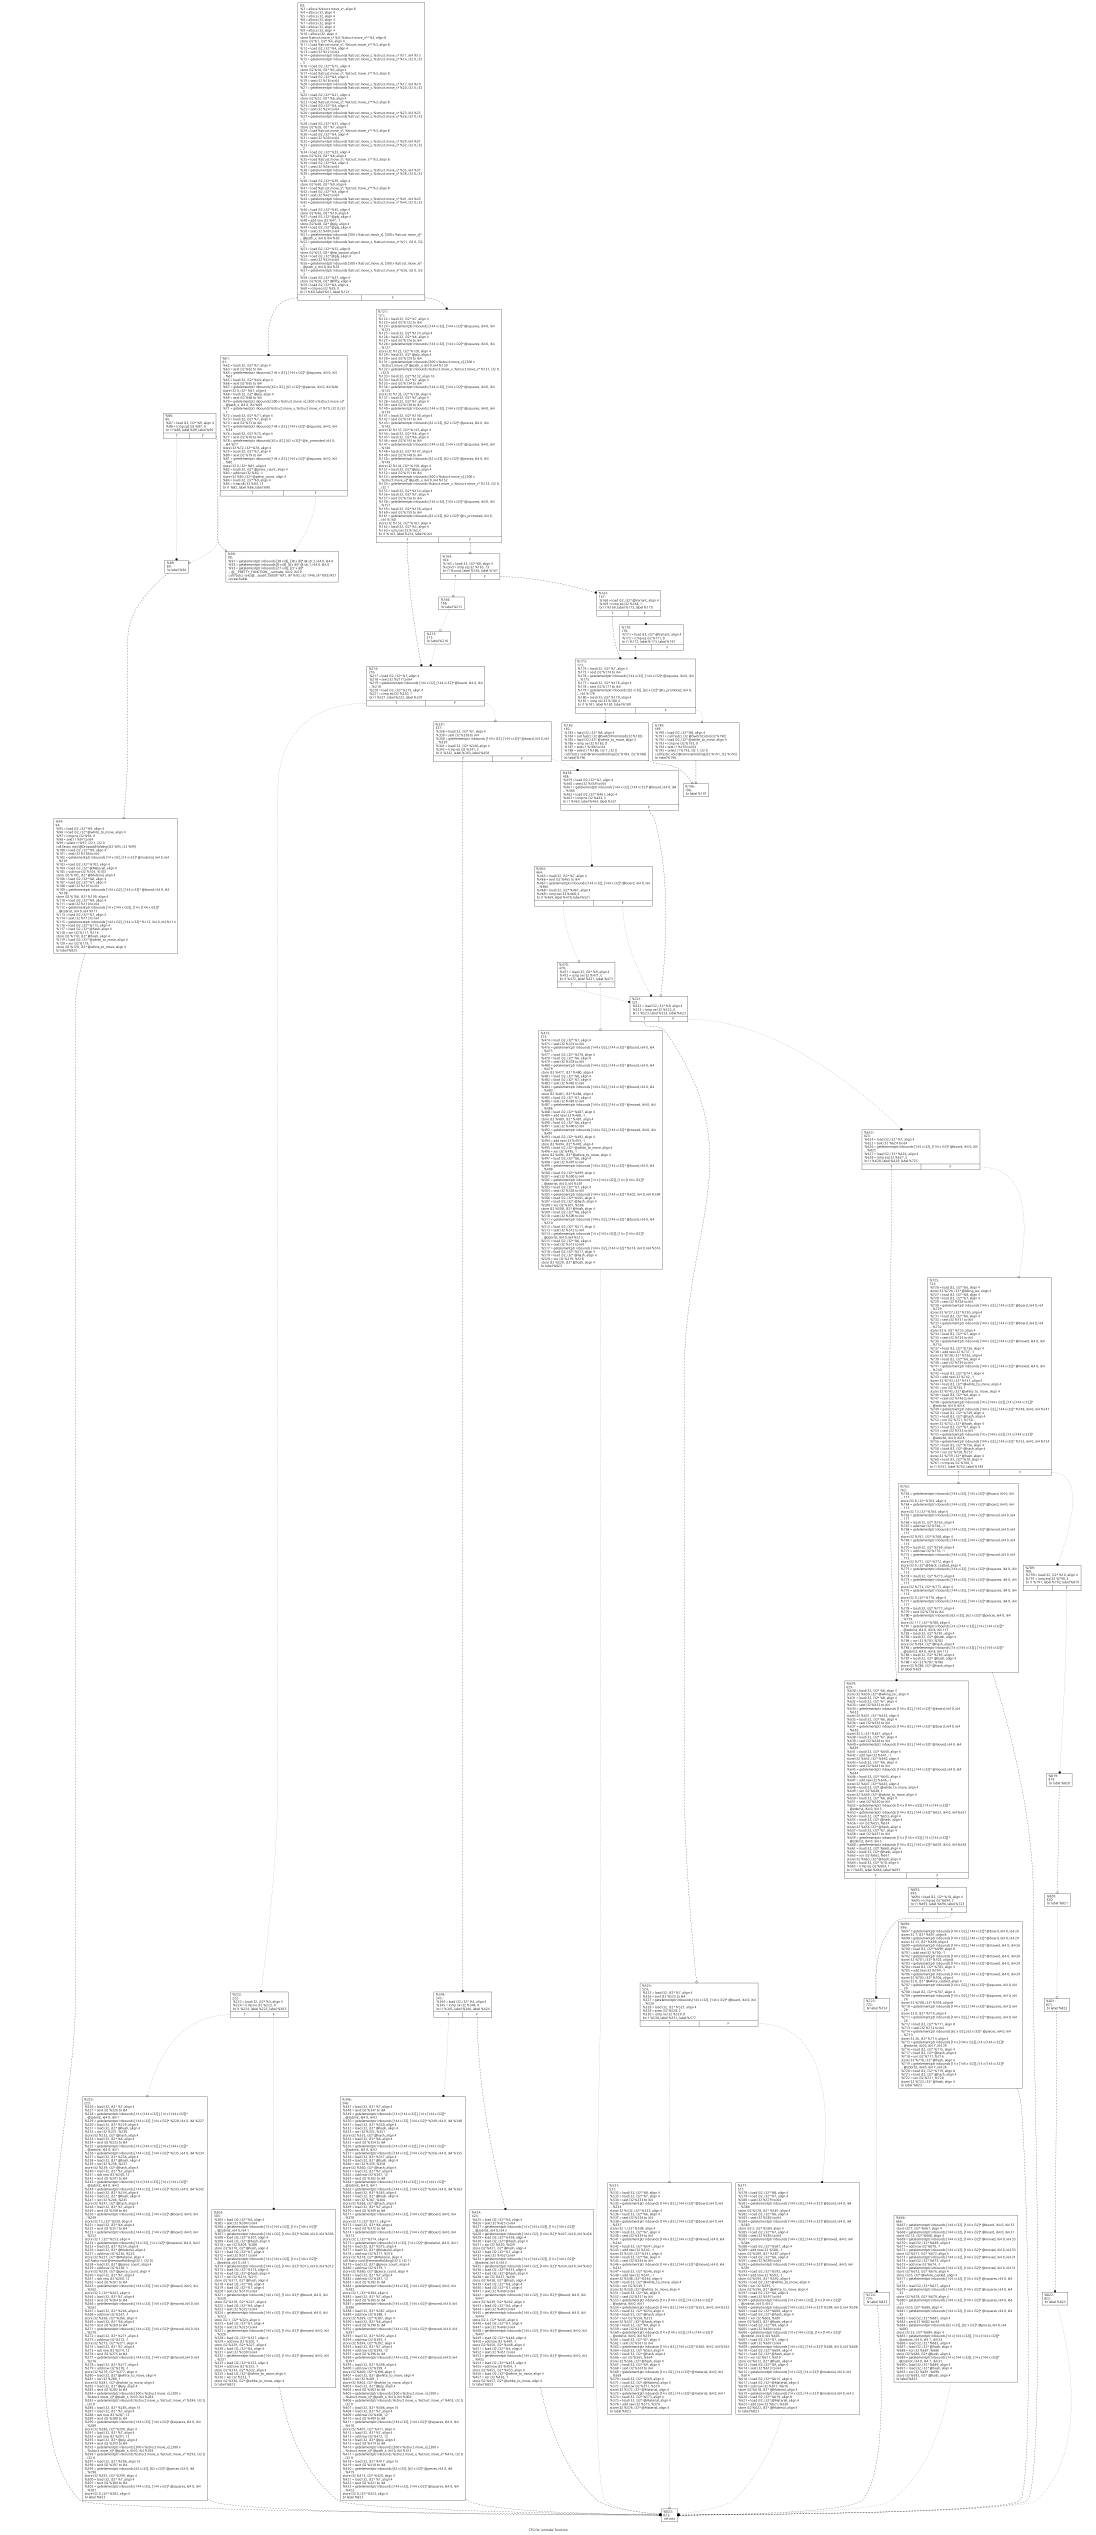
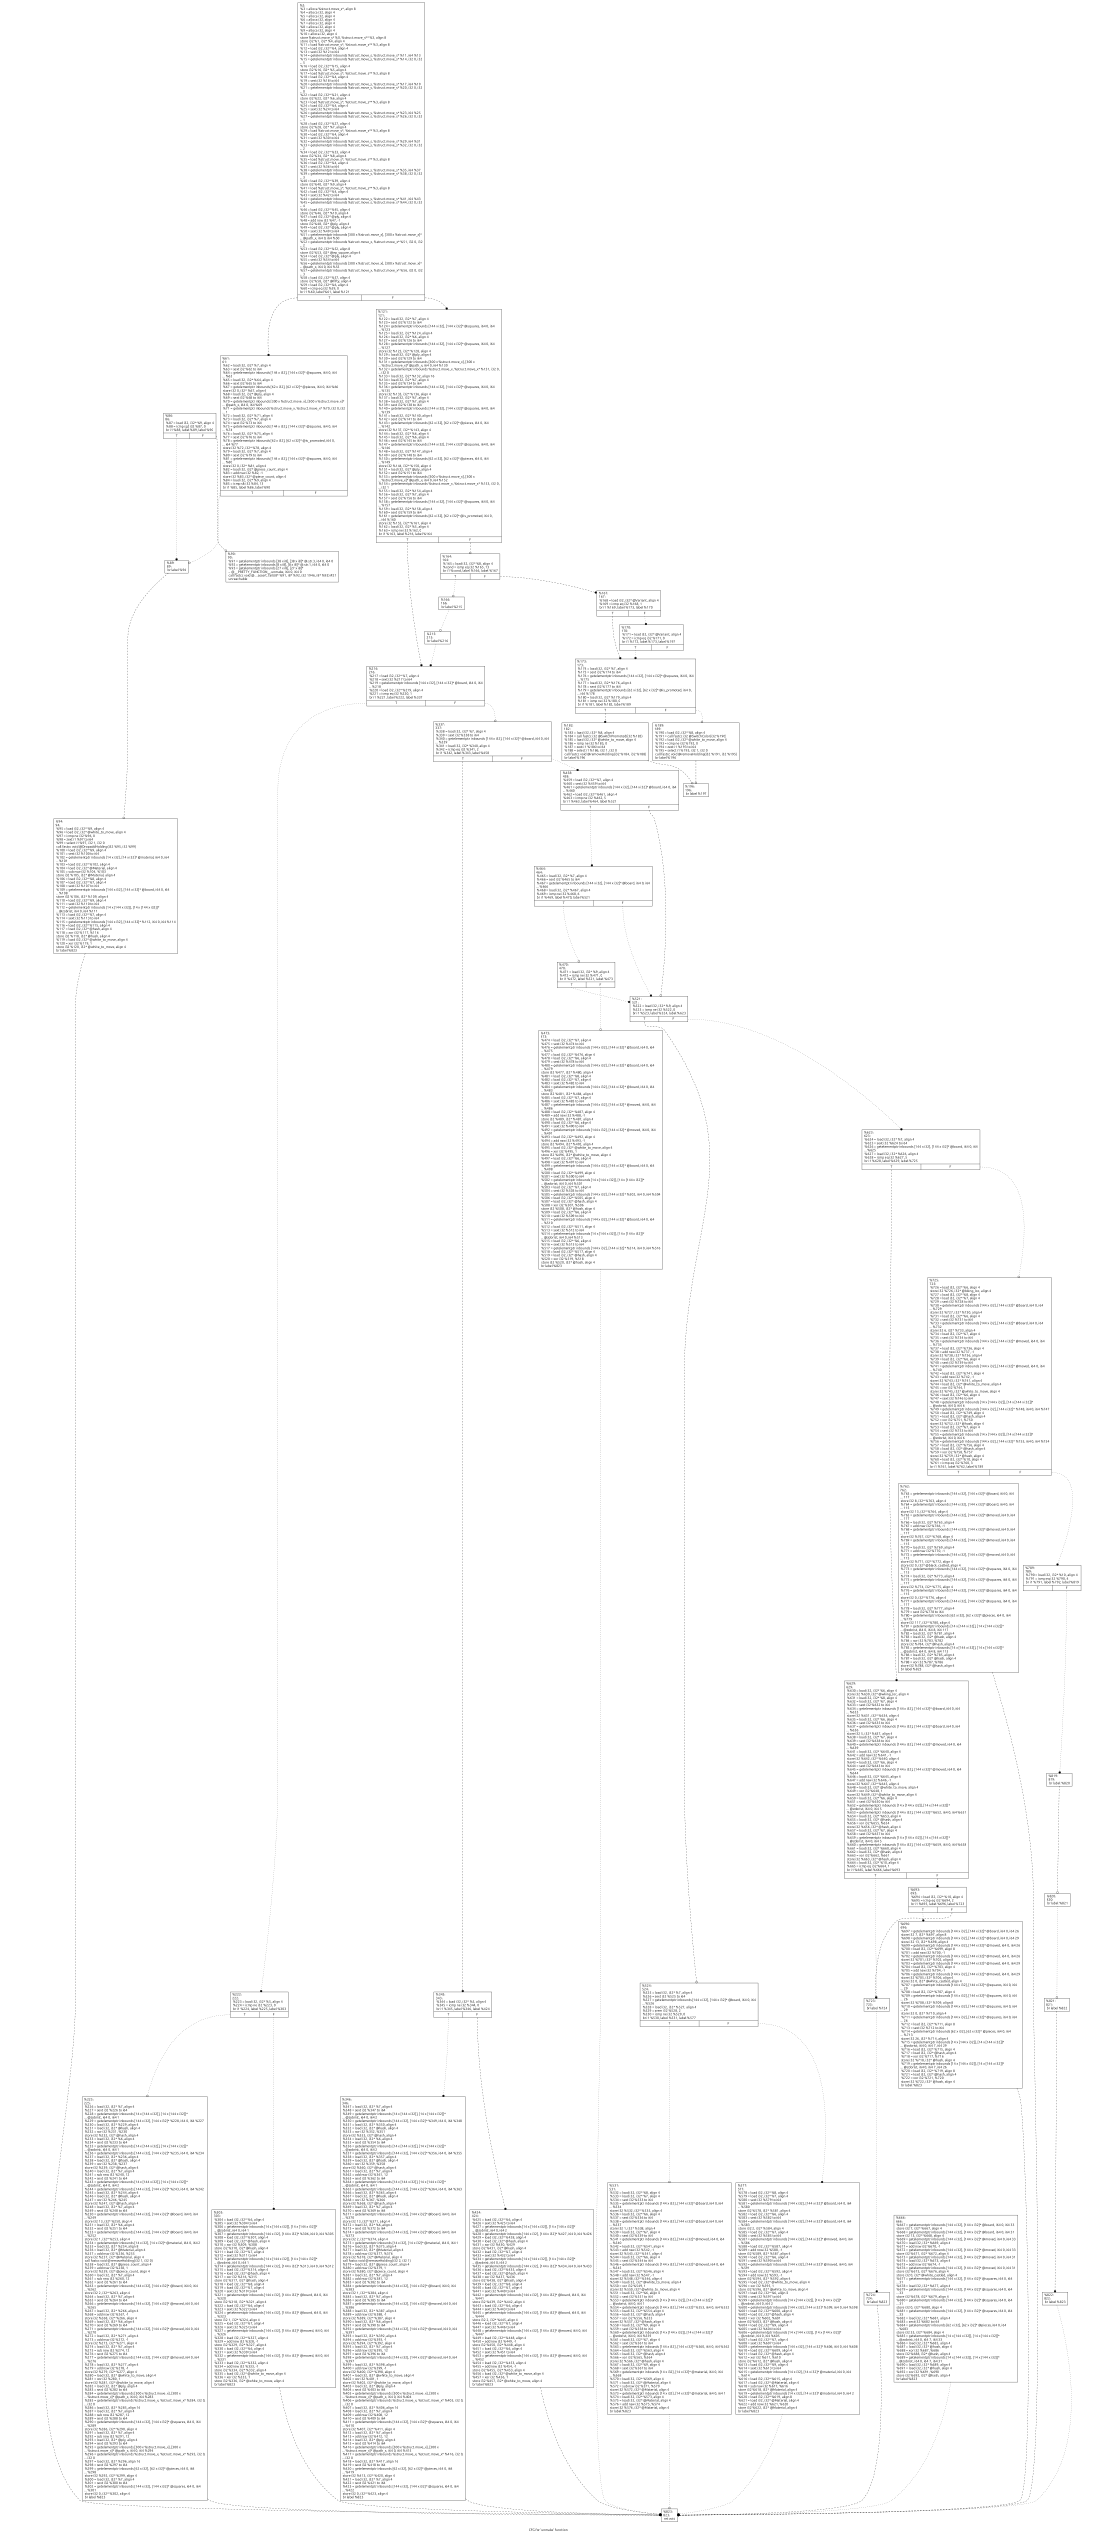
(309, 524) -> none
(958, 1479) -> none
